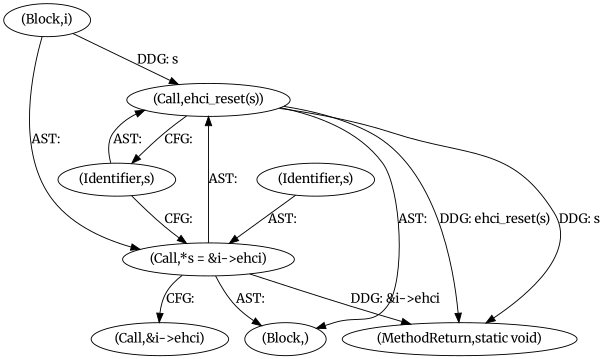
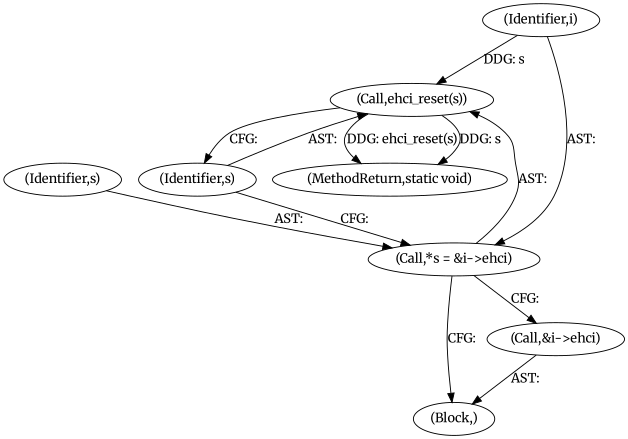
(47, 20) -> (541, 20)
(397, 209) -> (508, 377)
(326, 298) -> none
(252, 299) -> (463, 339)
